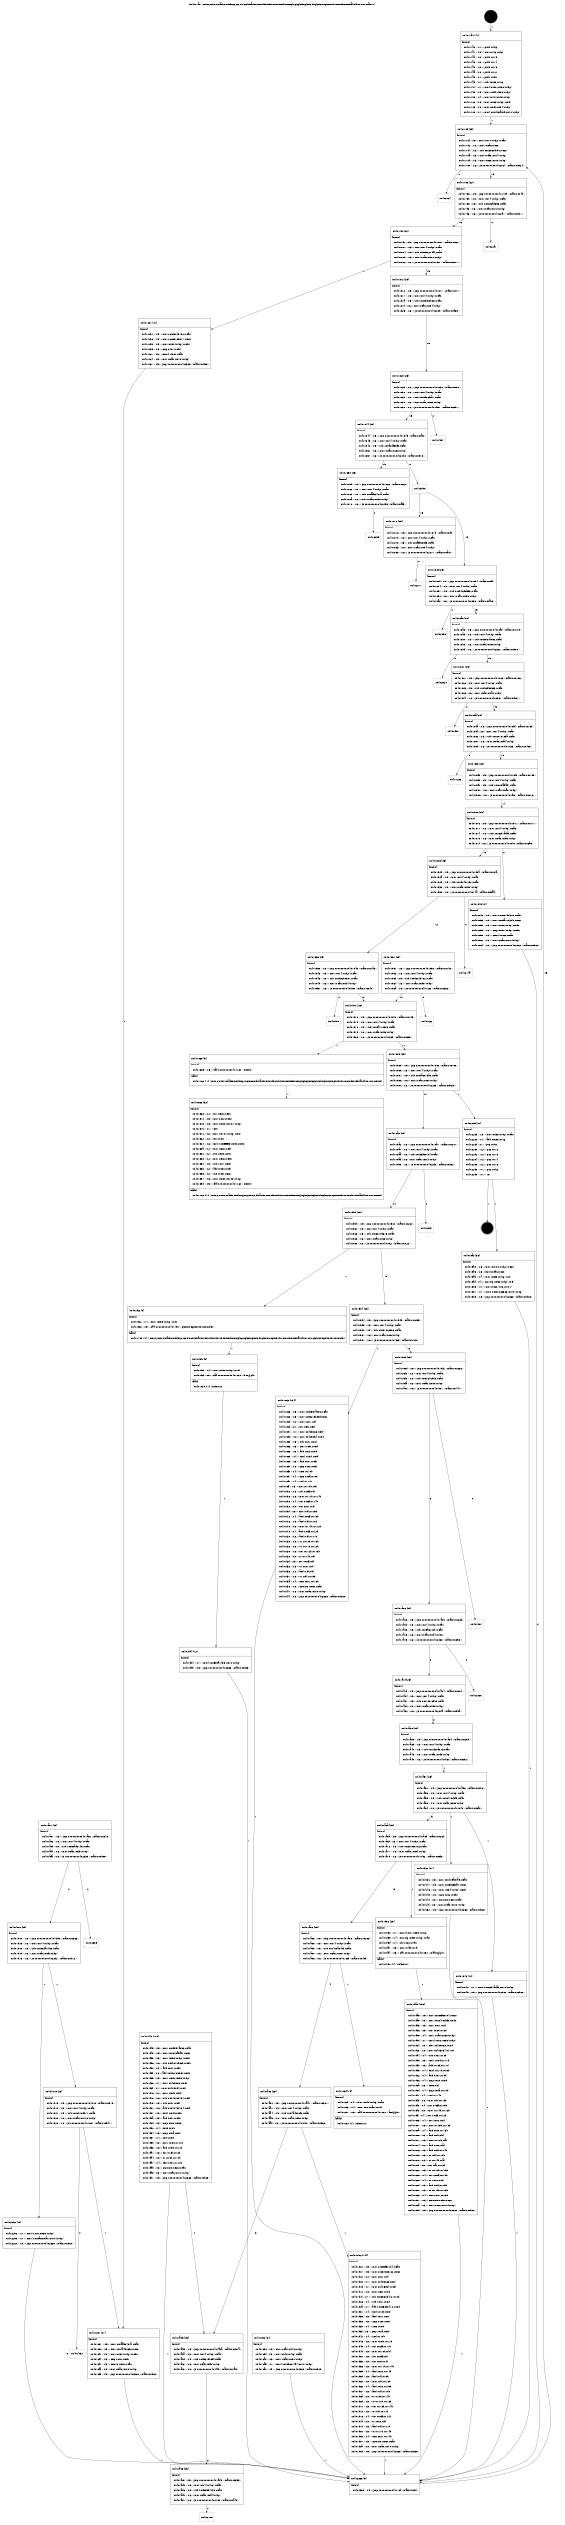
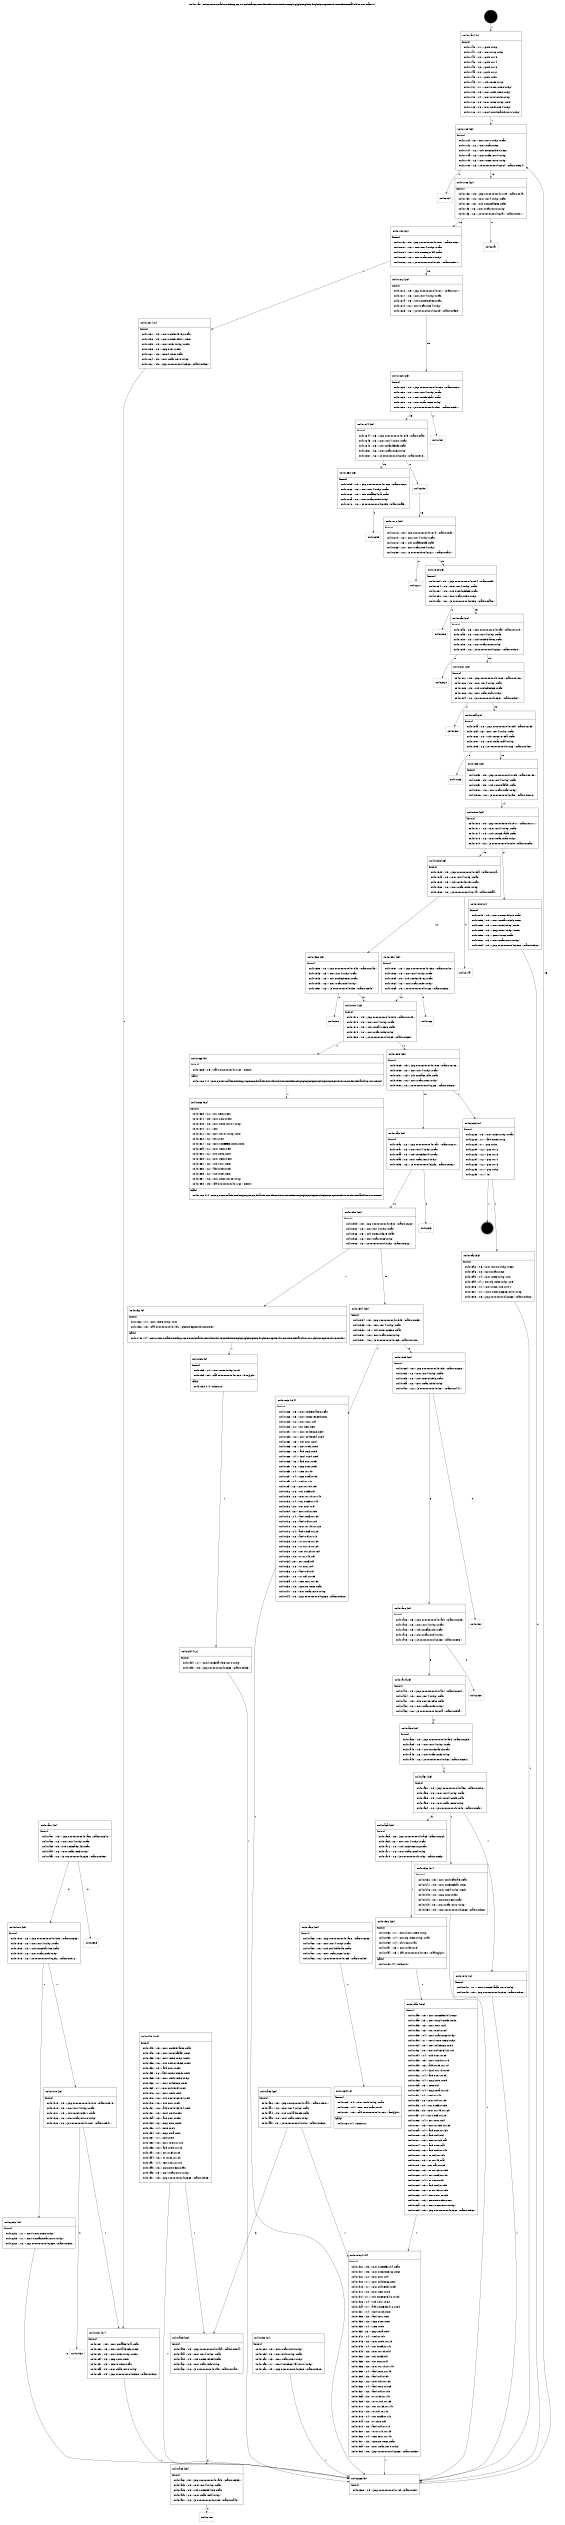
(459, 521) -> (440, 561)
(374, 1891) -> none
(316, 2024) -> none
(455, 2350) -> (412, 2232)
